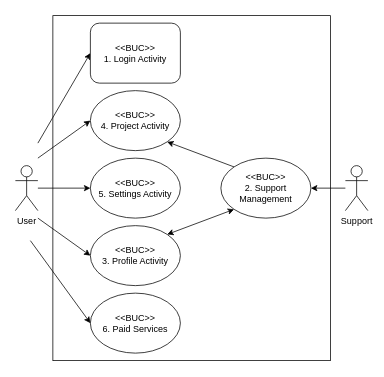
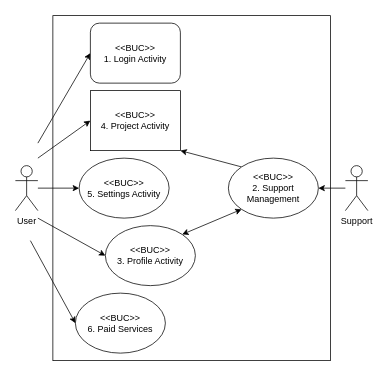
(135, 120) -> (135, 120)
(135, 188) -> (124, 188)
(266, 188) -> (273, 188)
(135, 255) -> (150, 255)
(135, 323) -> (120, 323)
